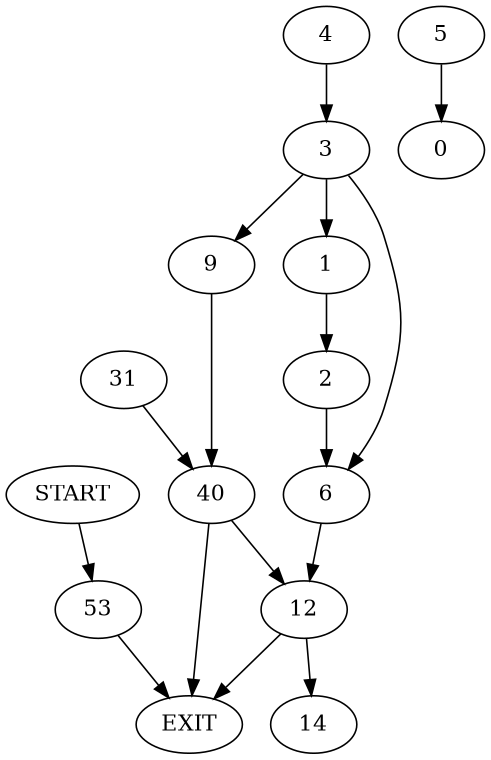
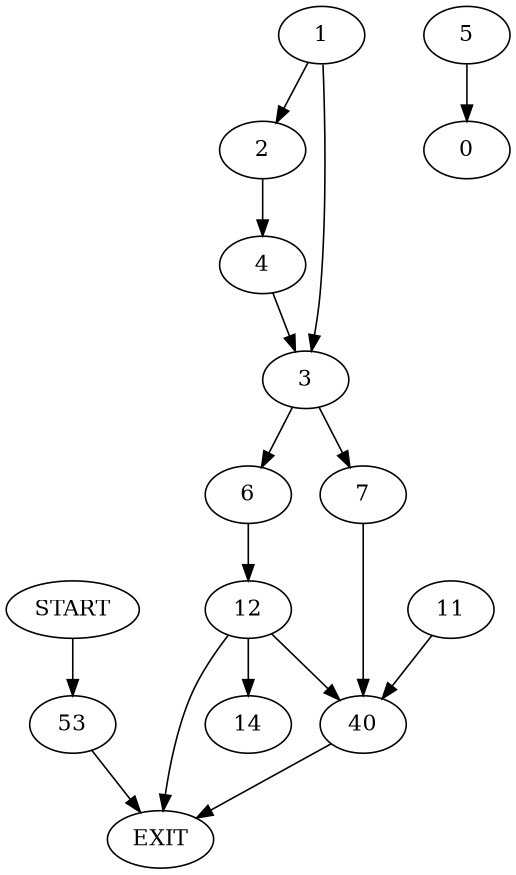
(327, 200) -> (325, 200)
(212, 265) -> (363, 495)
(124, 380) -> (451, 610)
(327, 429) -> (263, 200)
(253, 546) -> (300, 661)
